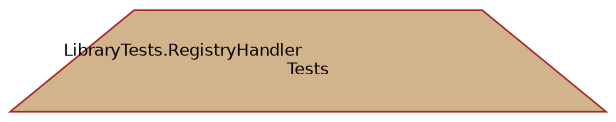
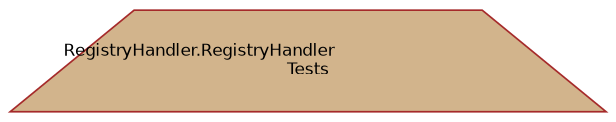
(308, 61) -> (308, 61)
